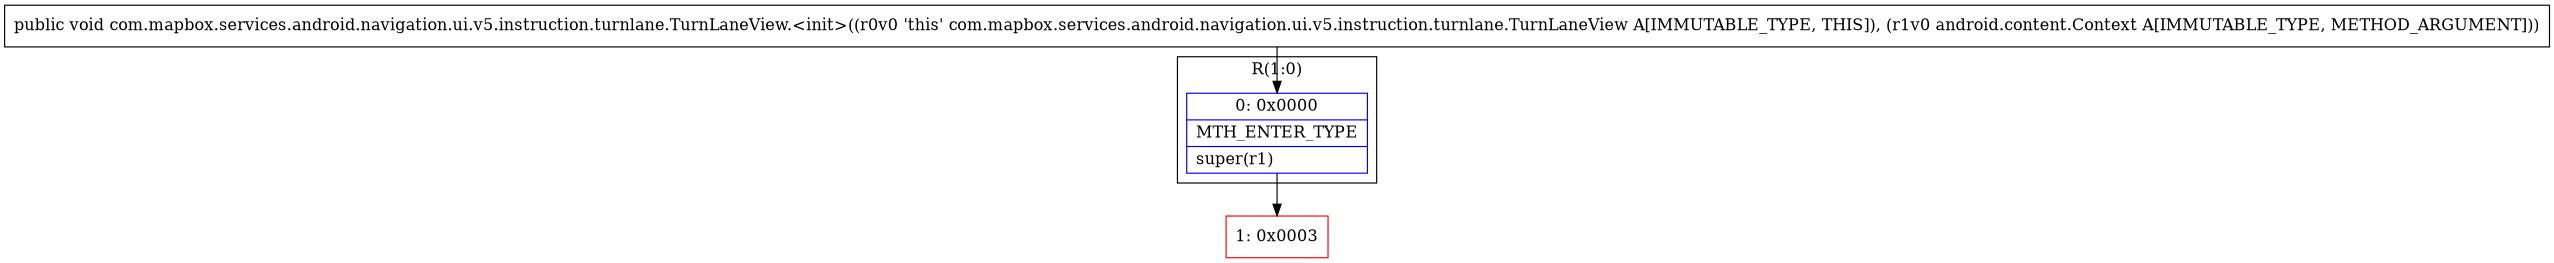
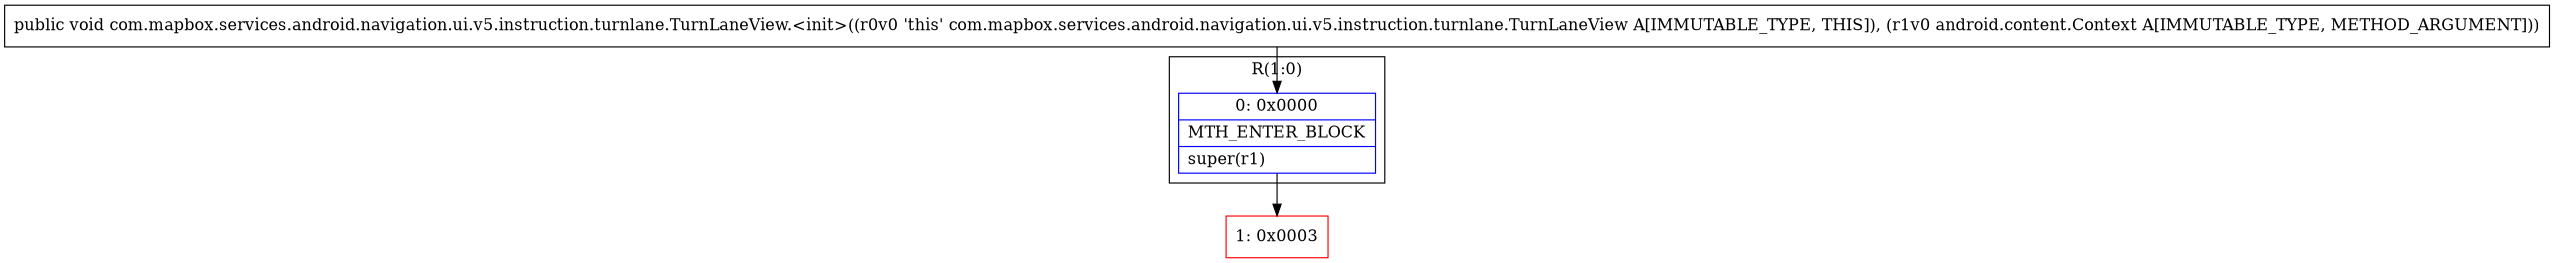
(1277, 133) -> (1277, 133)
